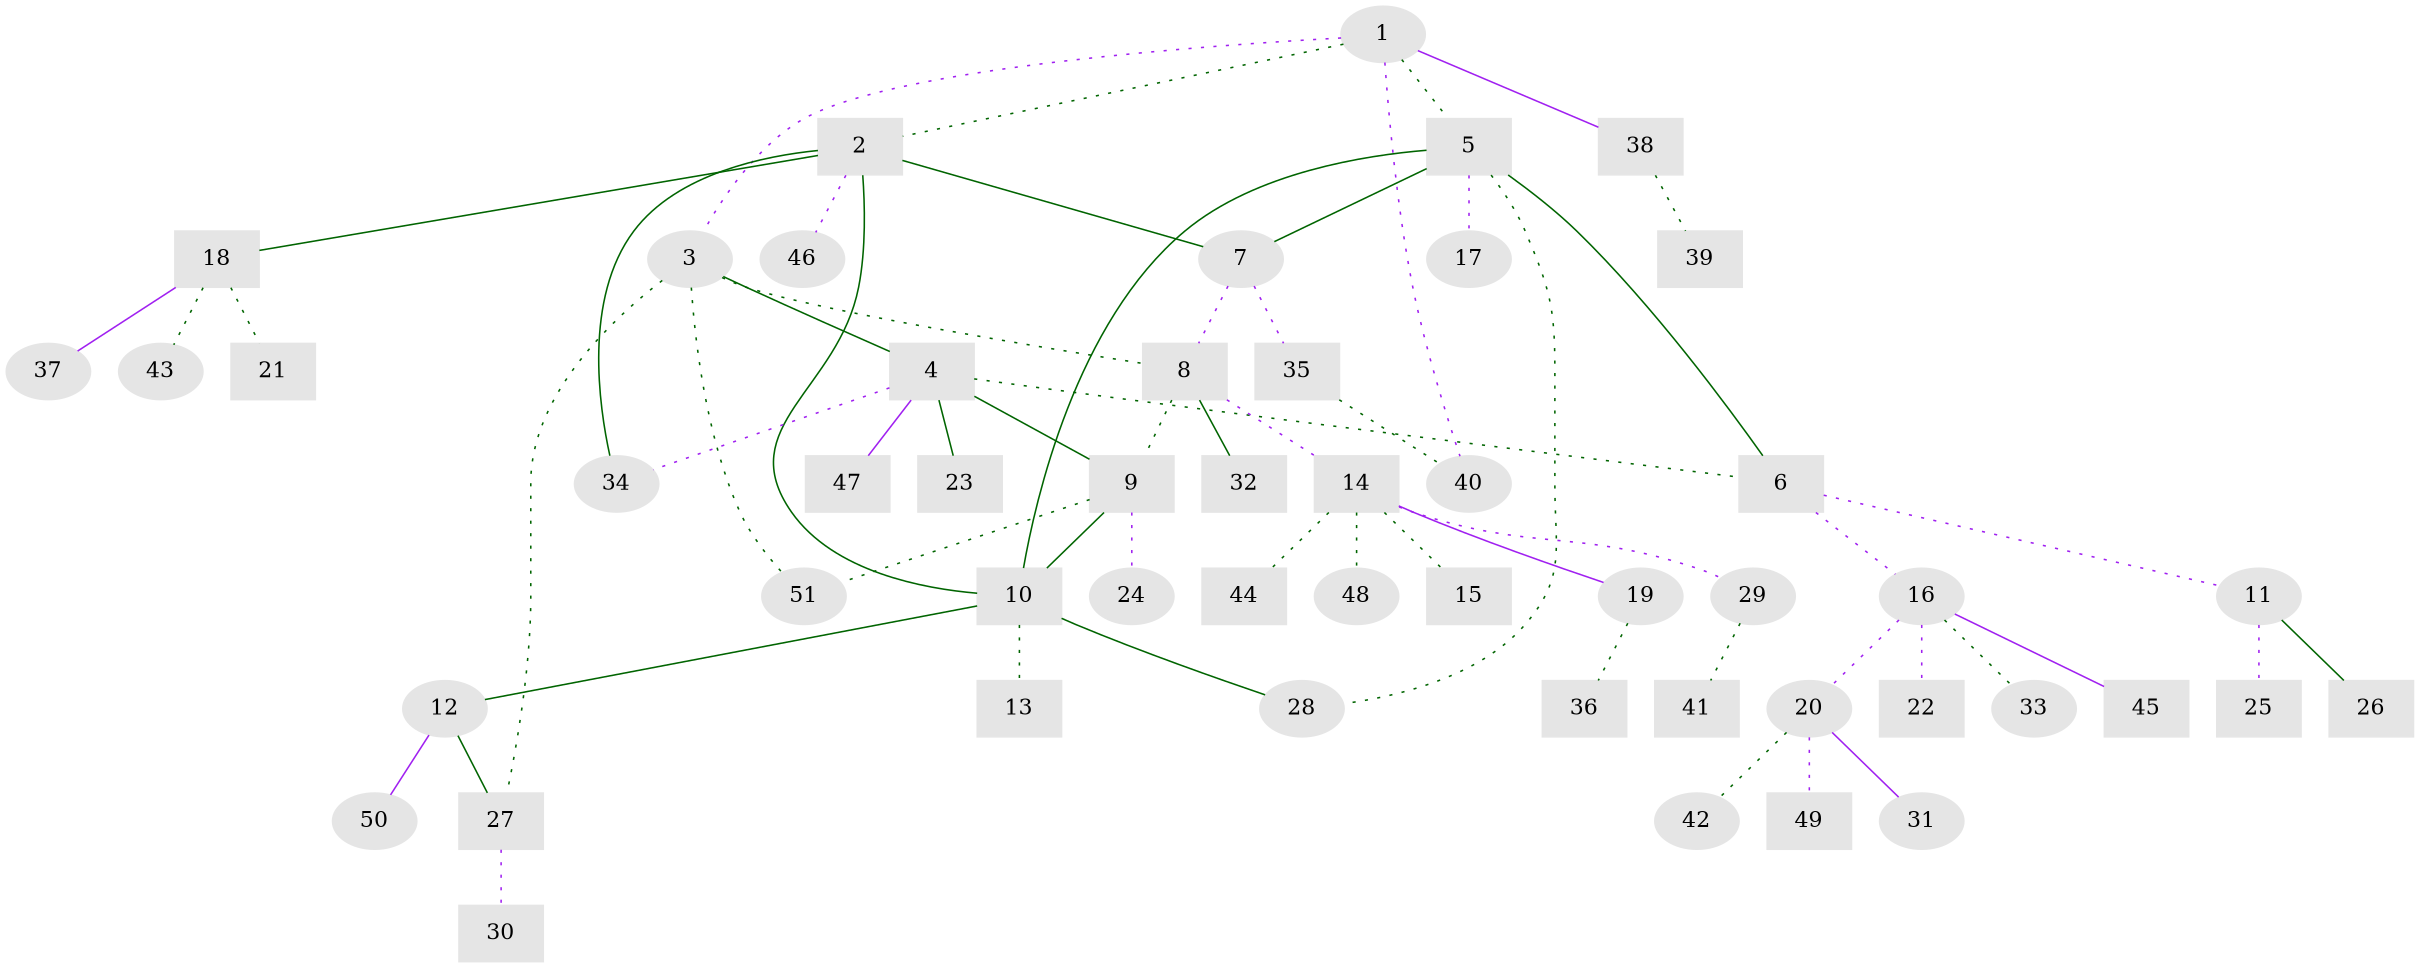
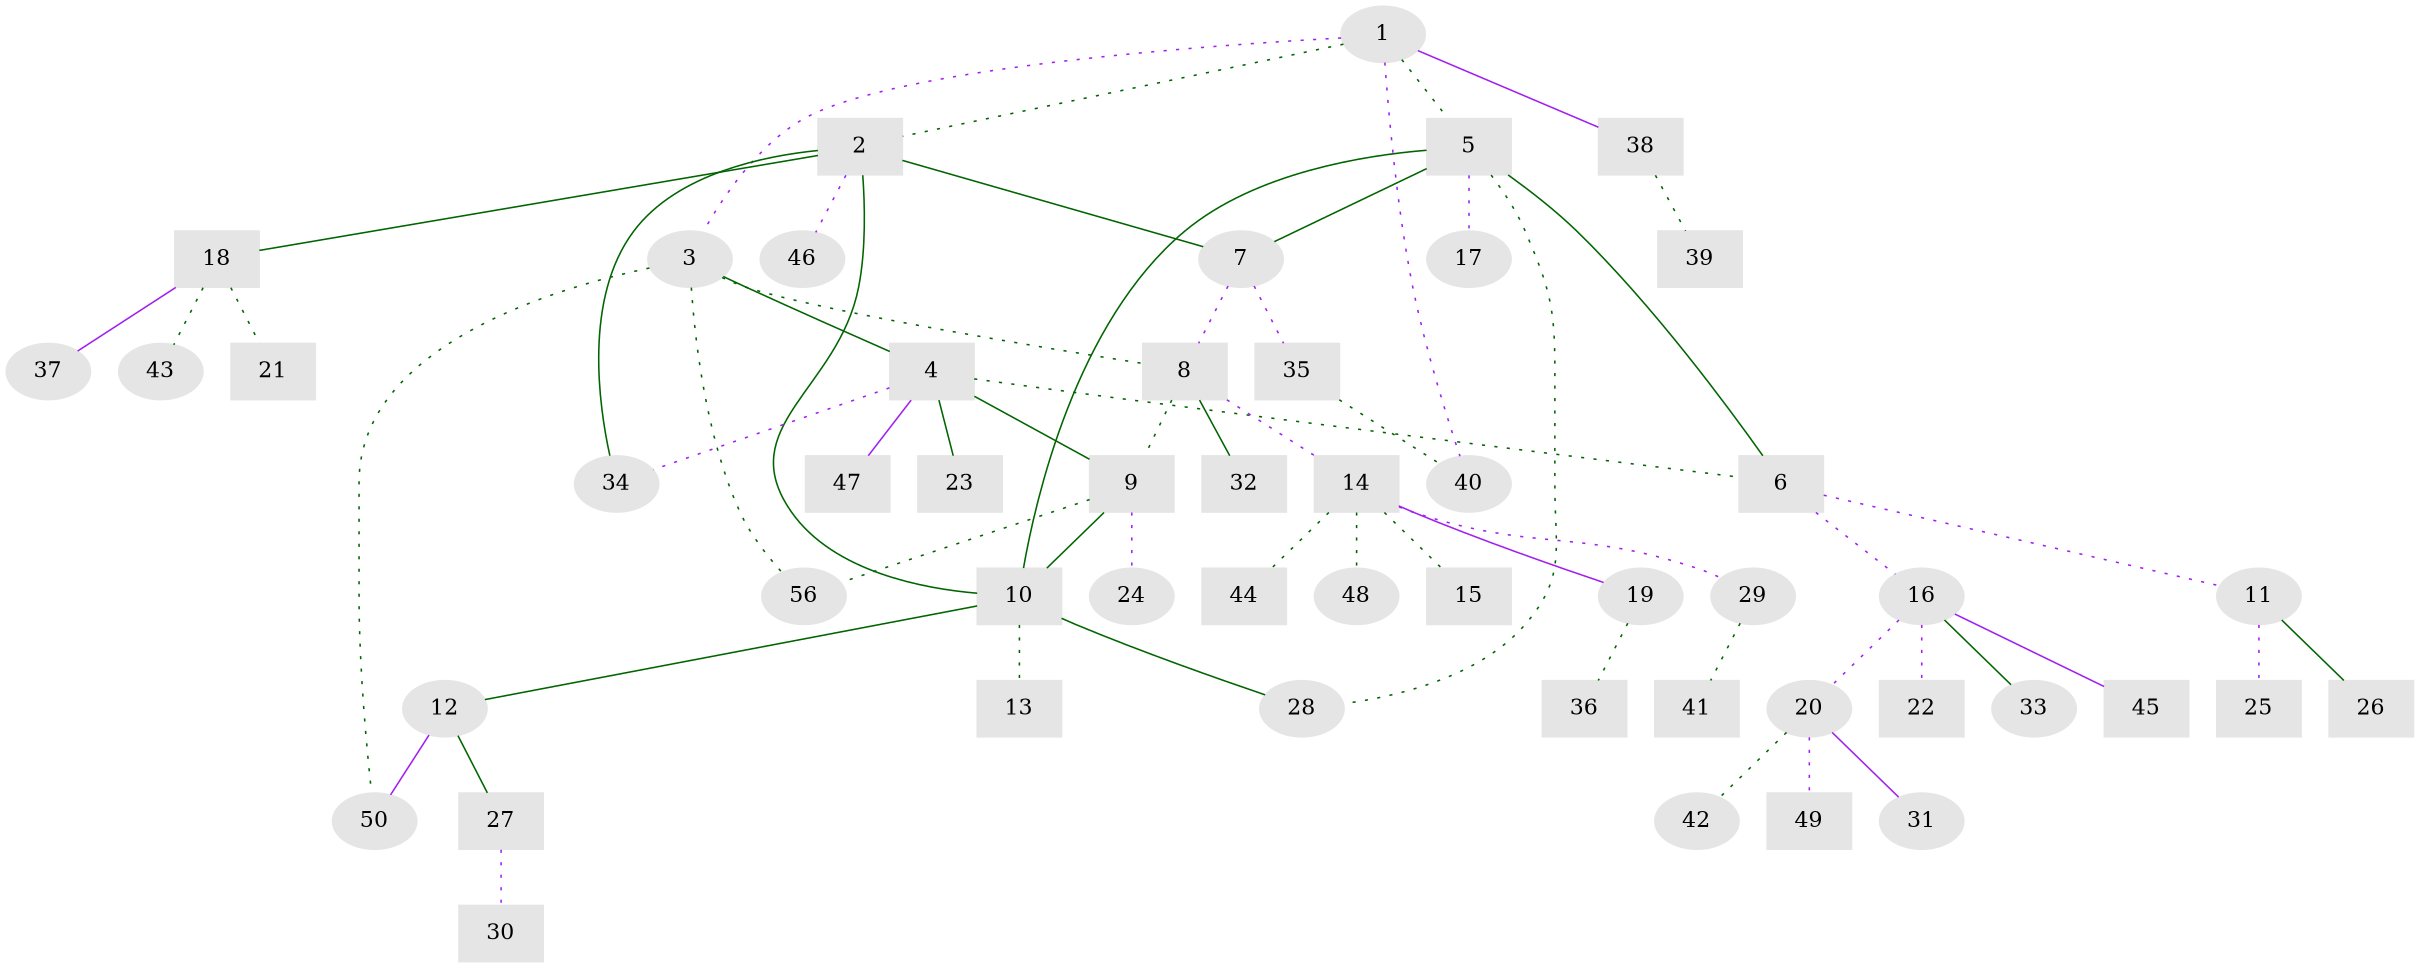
(531, 514) -> (366, 445)
(804, 596) -> (804, 596)
(1978, 652) -> (1978, 652)
